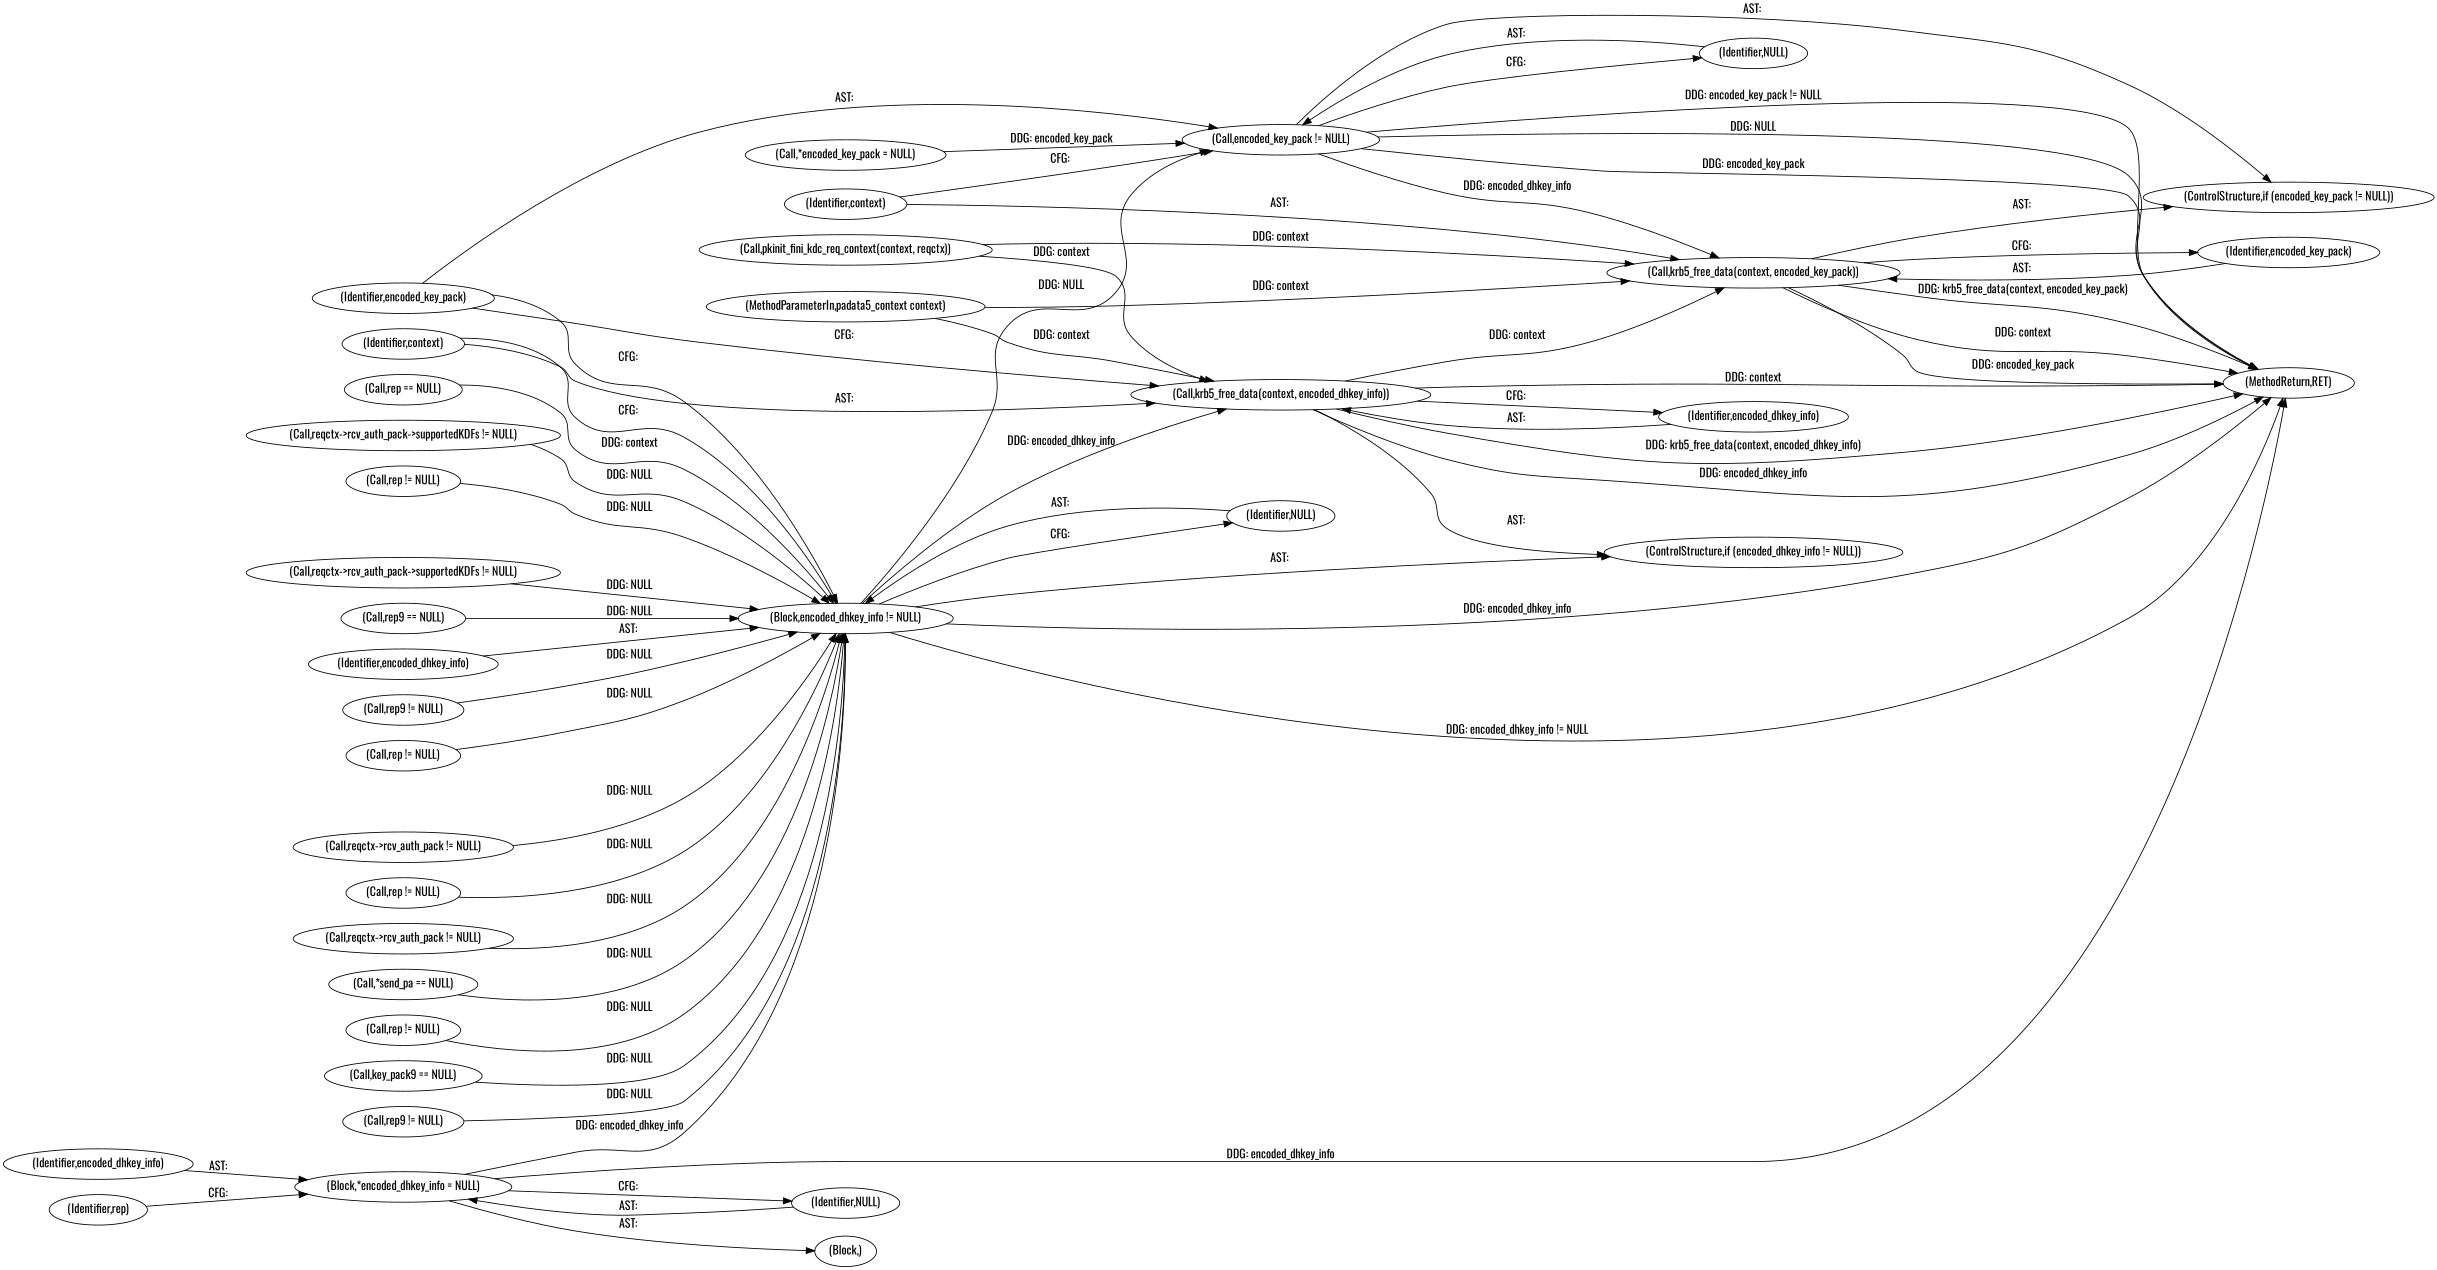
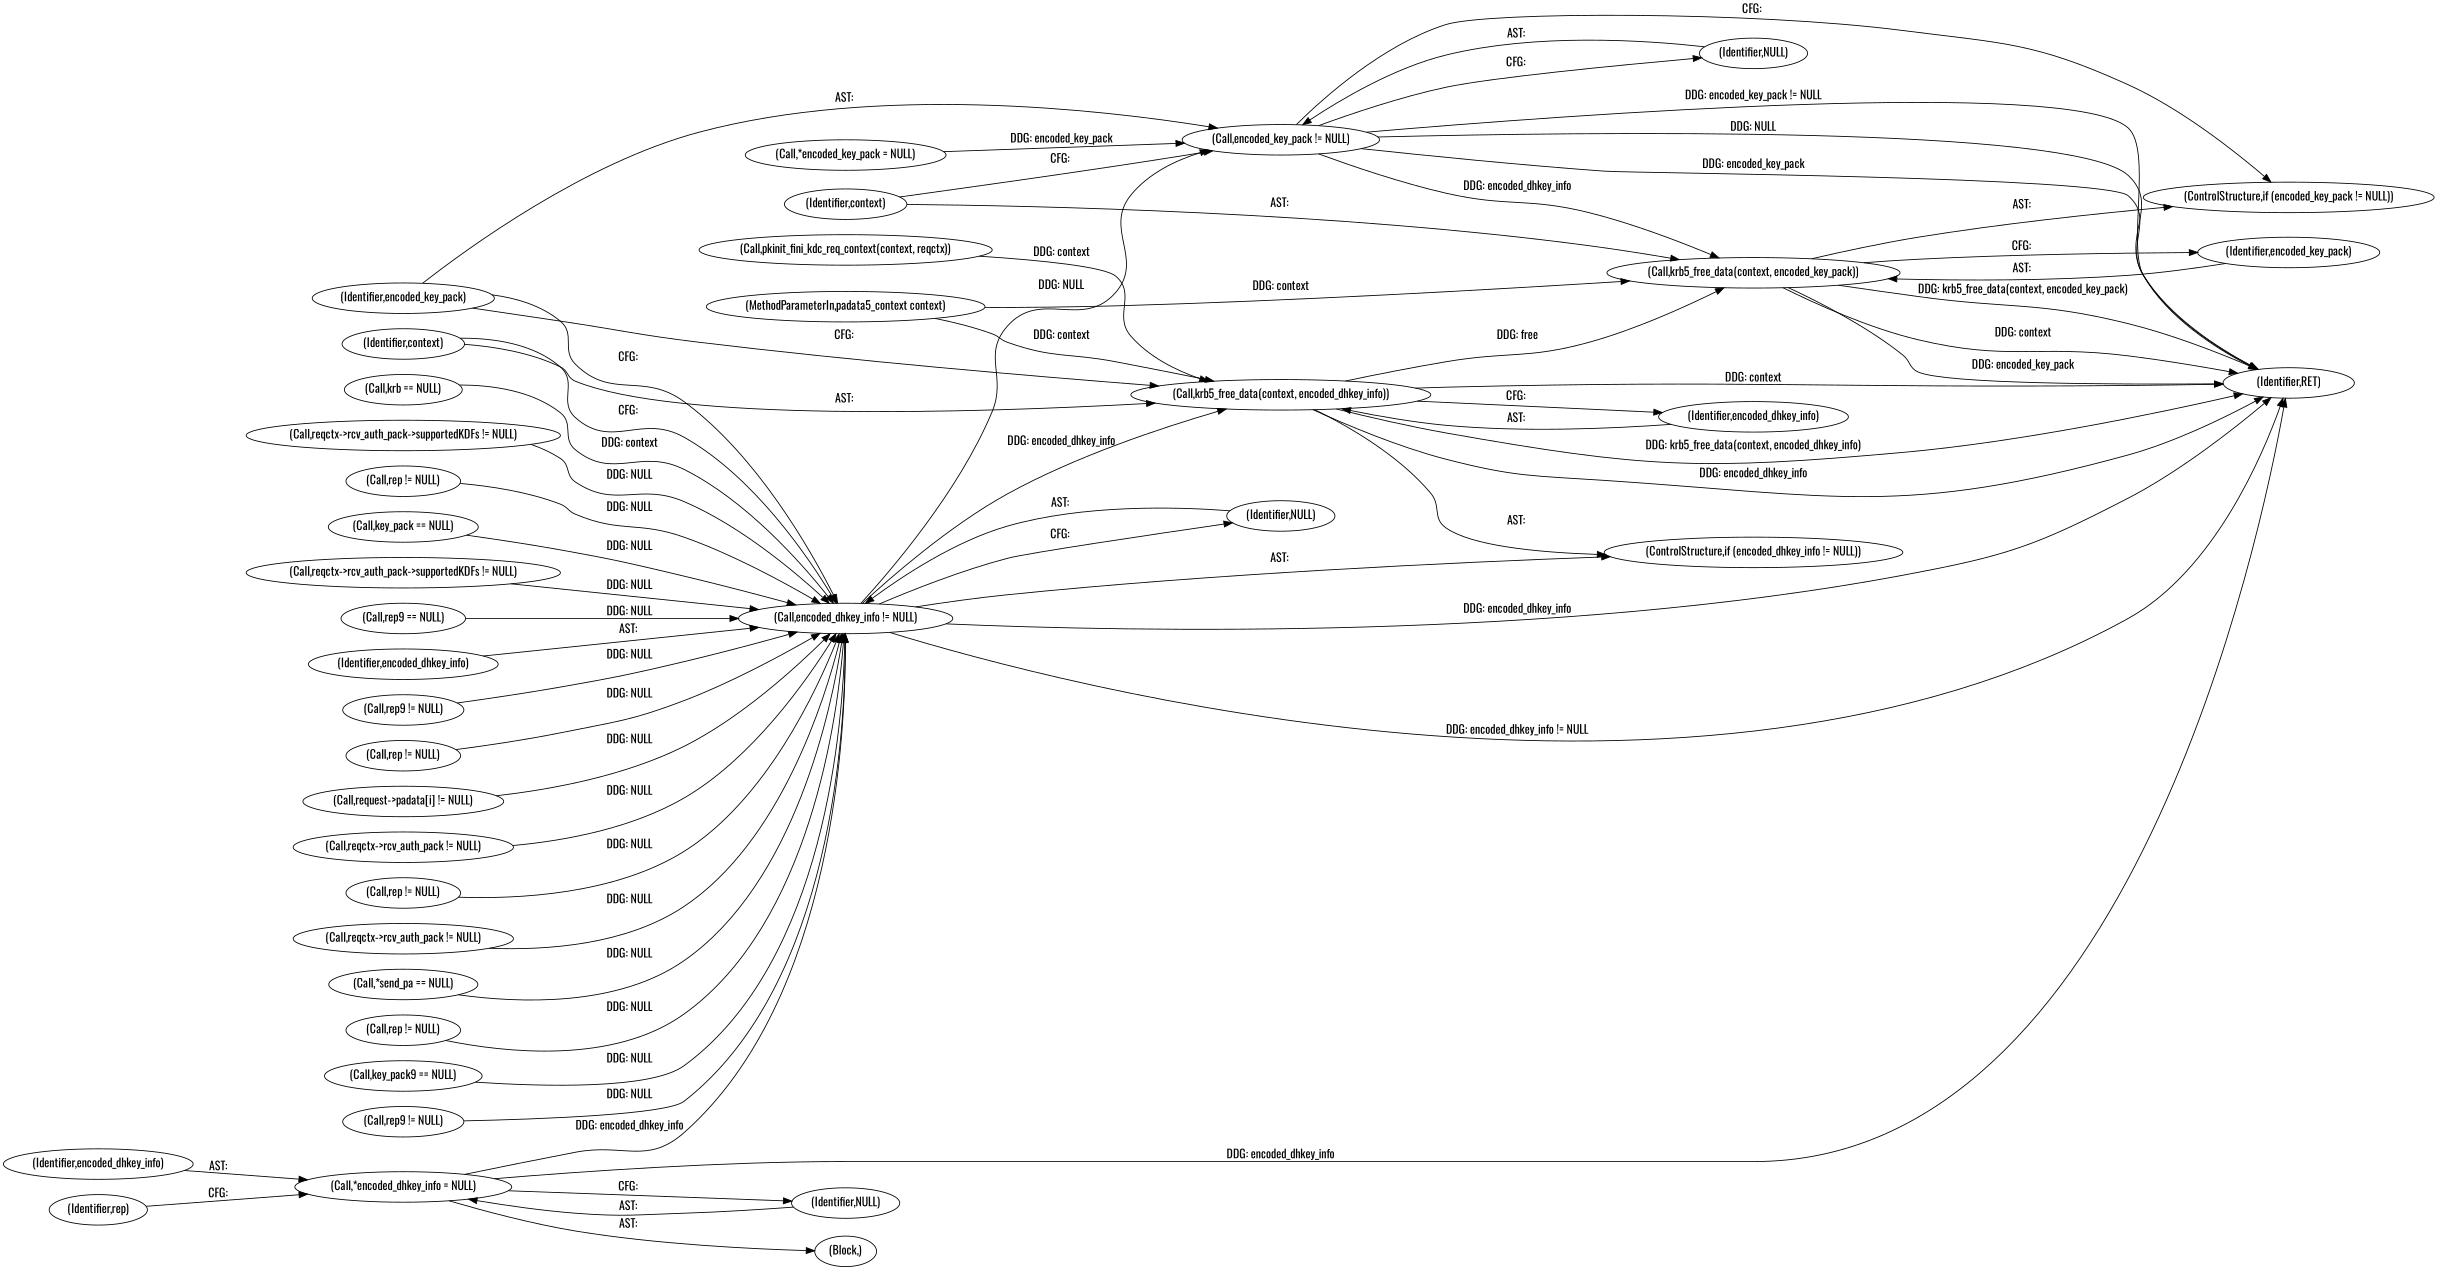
(1753, 10) -> (1753, 10)
(1304, 247) -> none
(1517, 336) -> (1517, 336)
(2289, 383) -> (2289, 383)
(403, 390) -> (403, 390)
none -> (403, 527)
(846, 618) -> (846, 618)
none -> (403, 801)
(403, 1187) -> (403, 1187)
